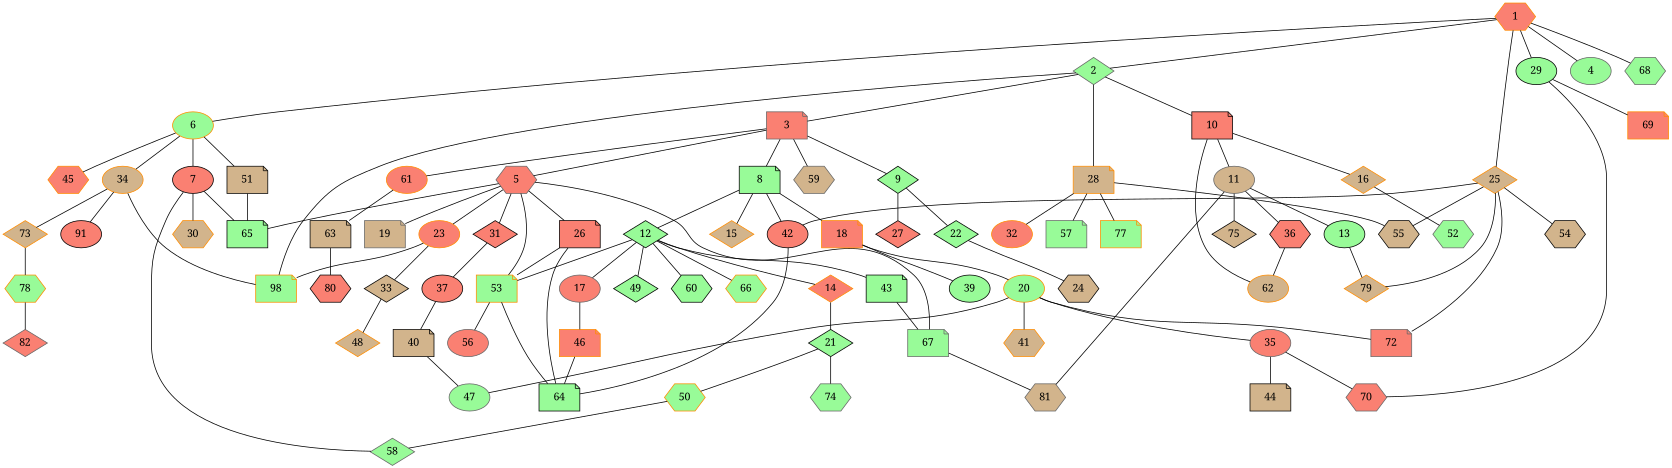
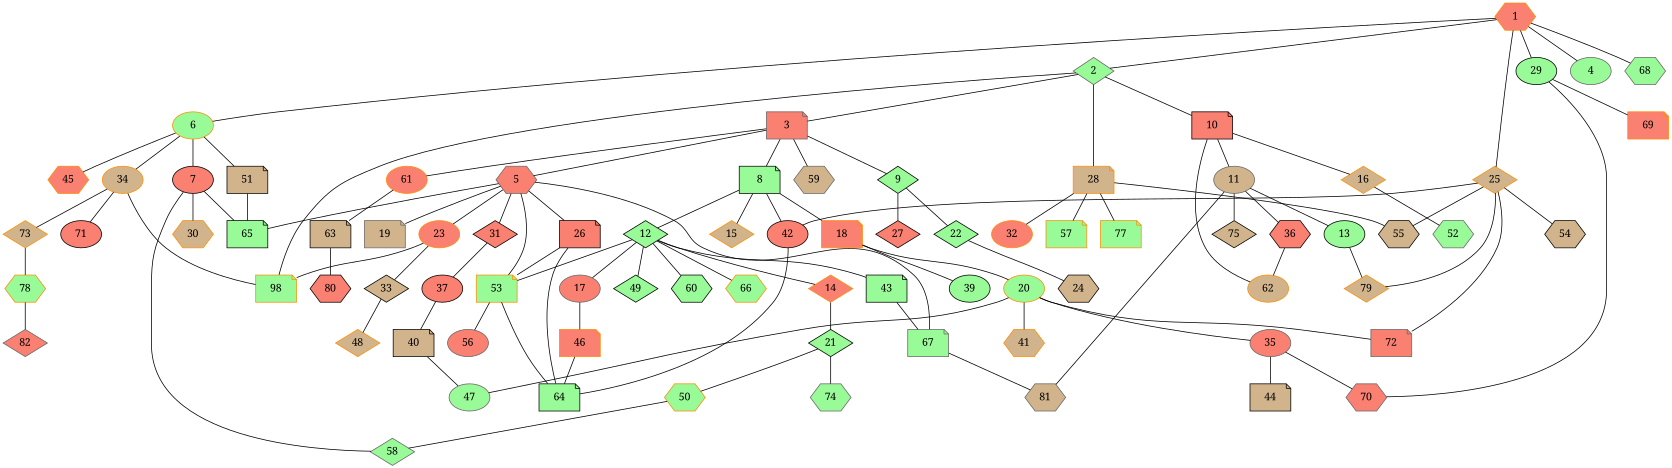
(81, 234) -> (81, 234)
(1066, 234) -> (1066, 234)
